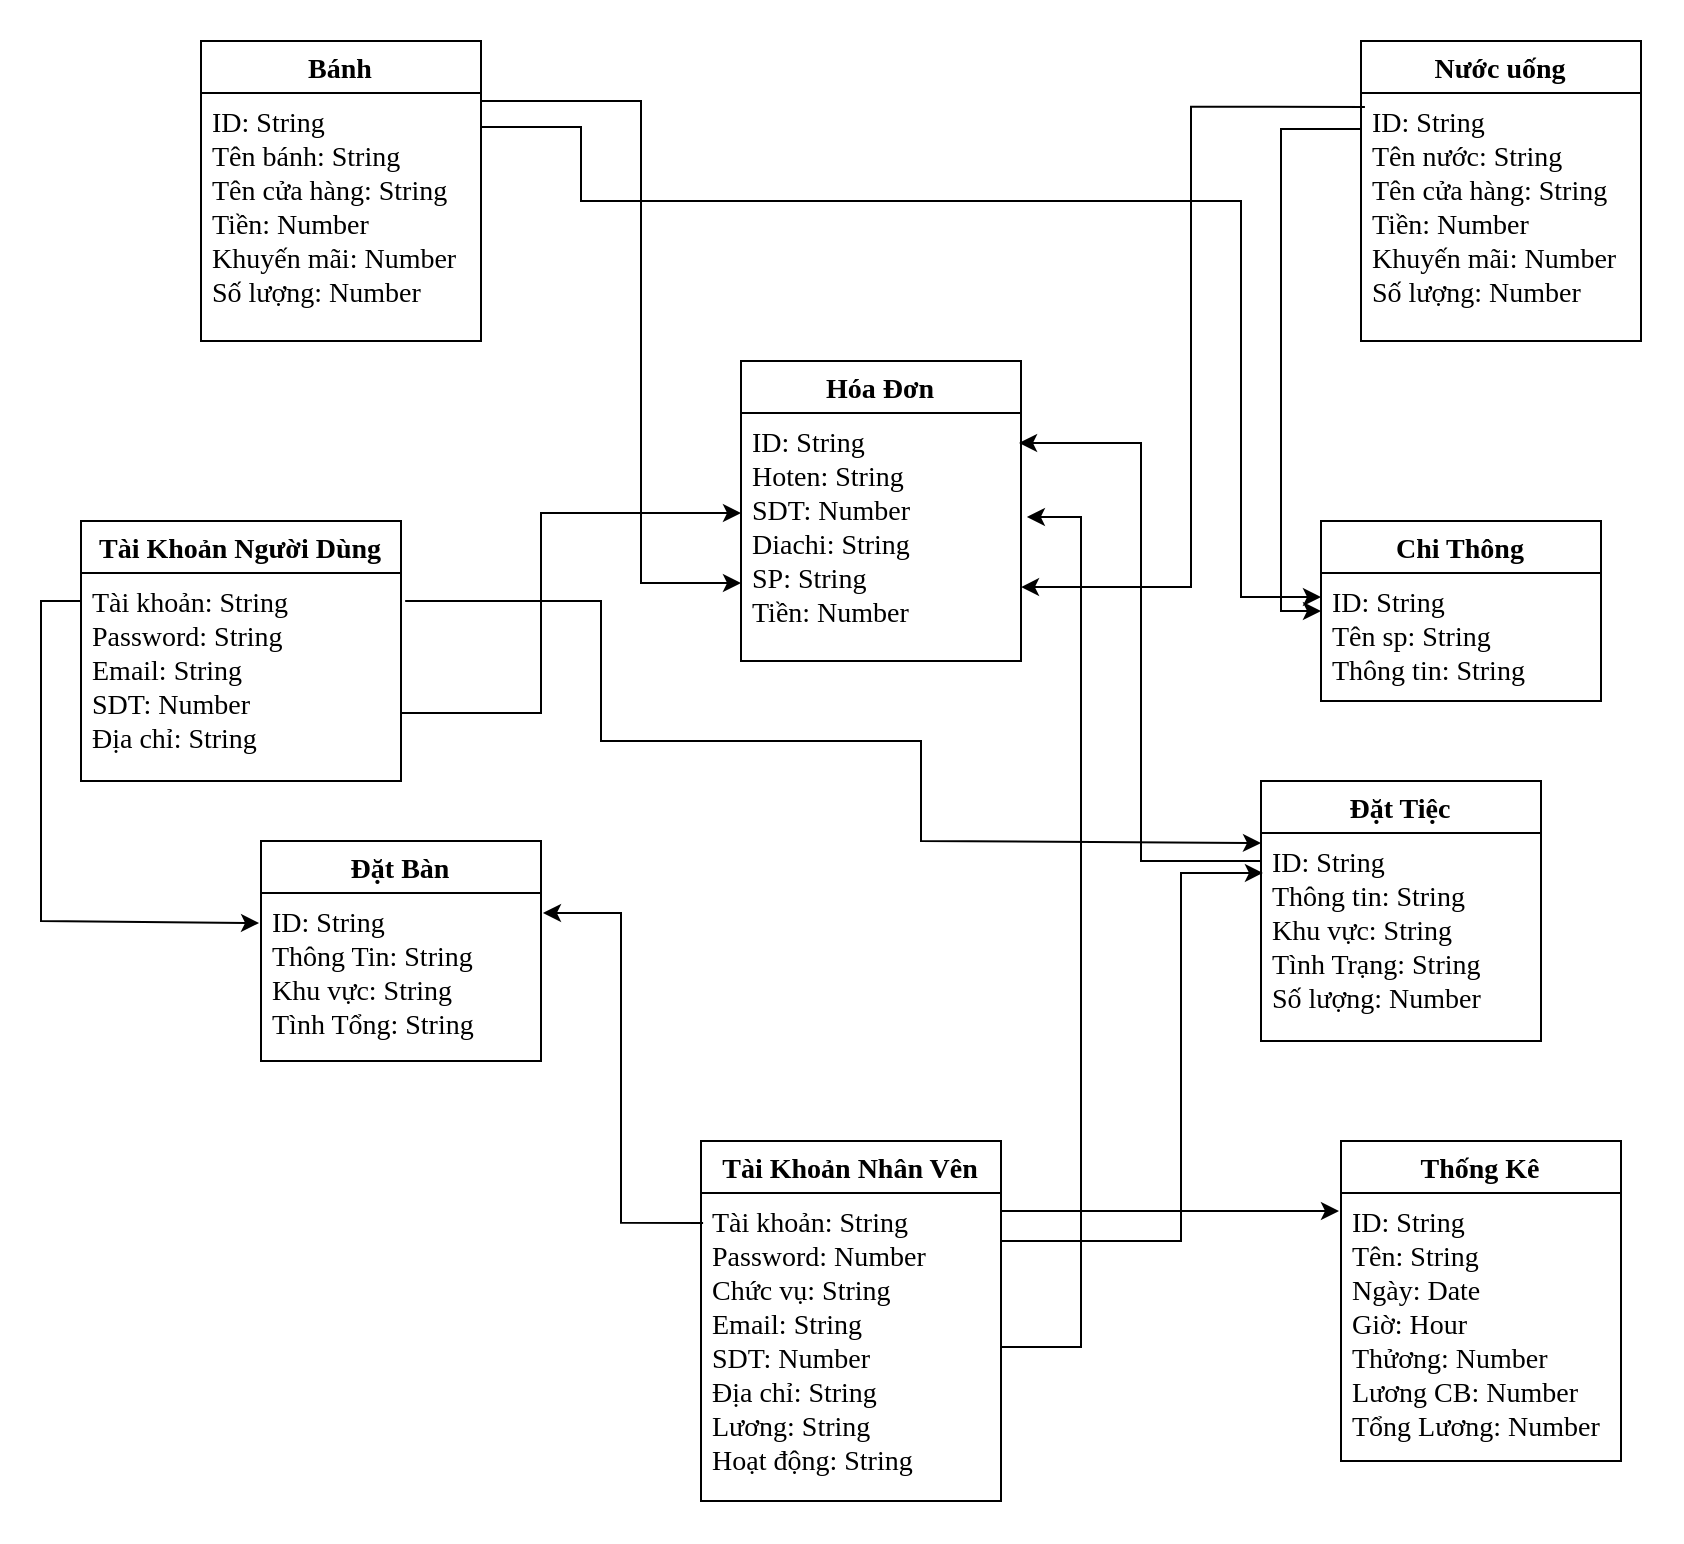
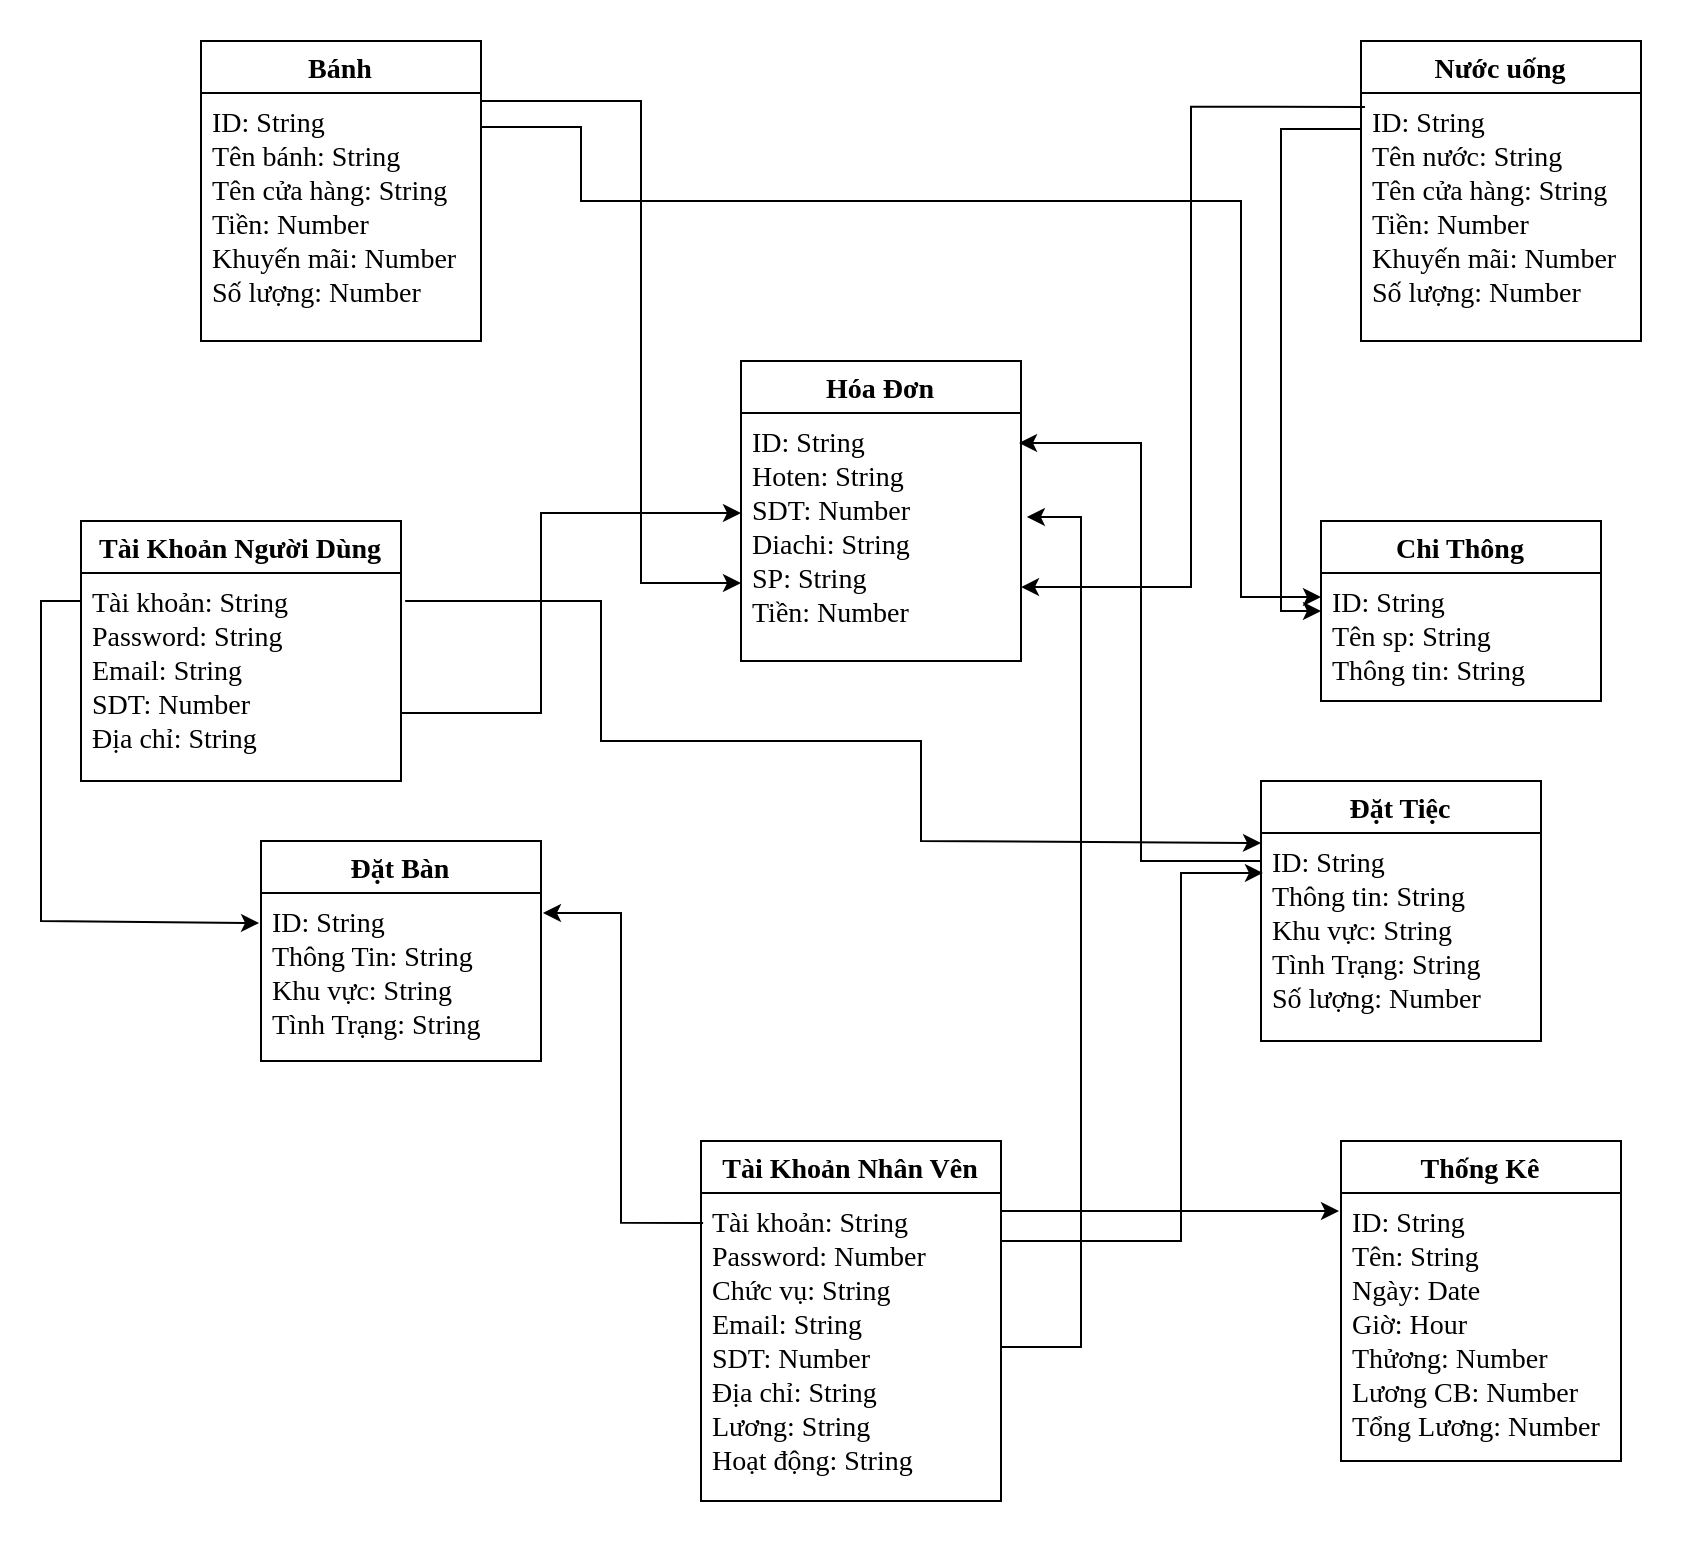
(339, 923) -> (339, 923)
